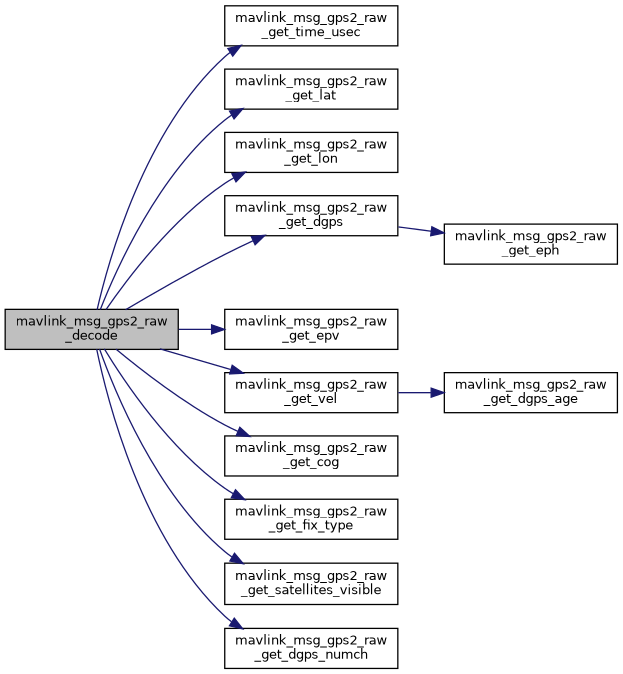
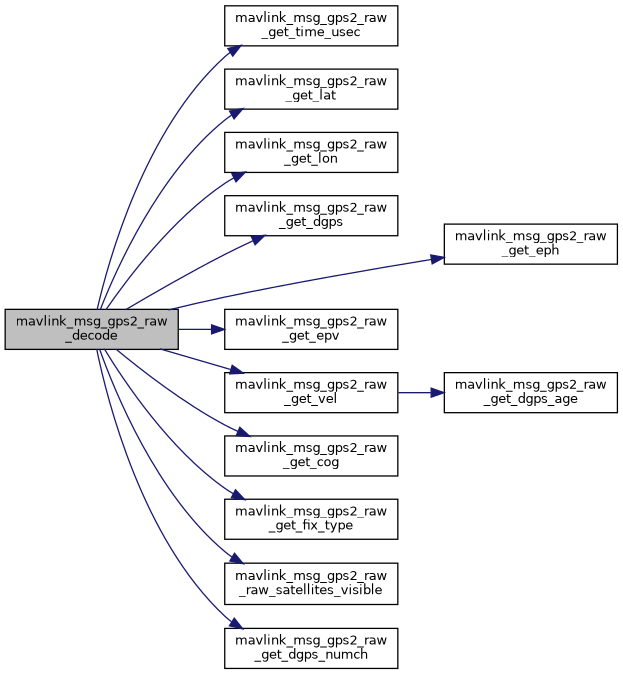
(415, 229) -> (299, 282)
(311, 584) -> (311, 584)
